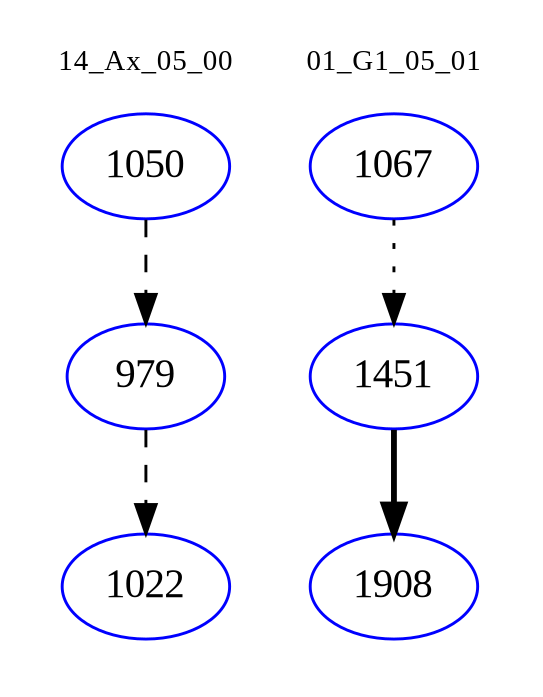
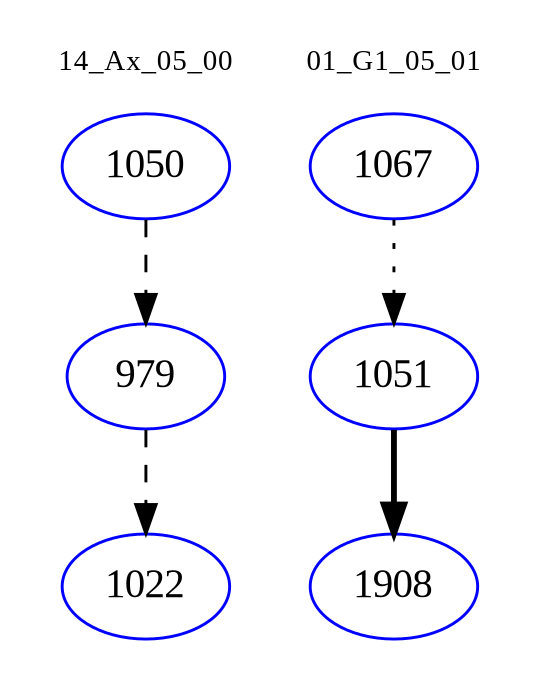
(394, 376) -> (394, 376)
